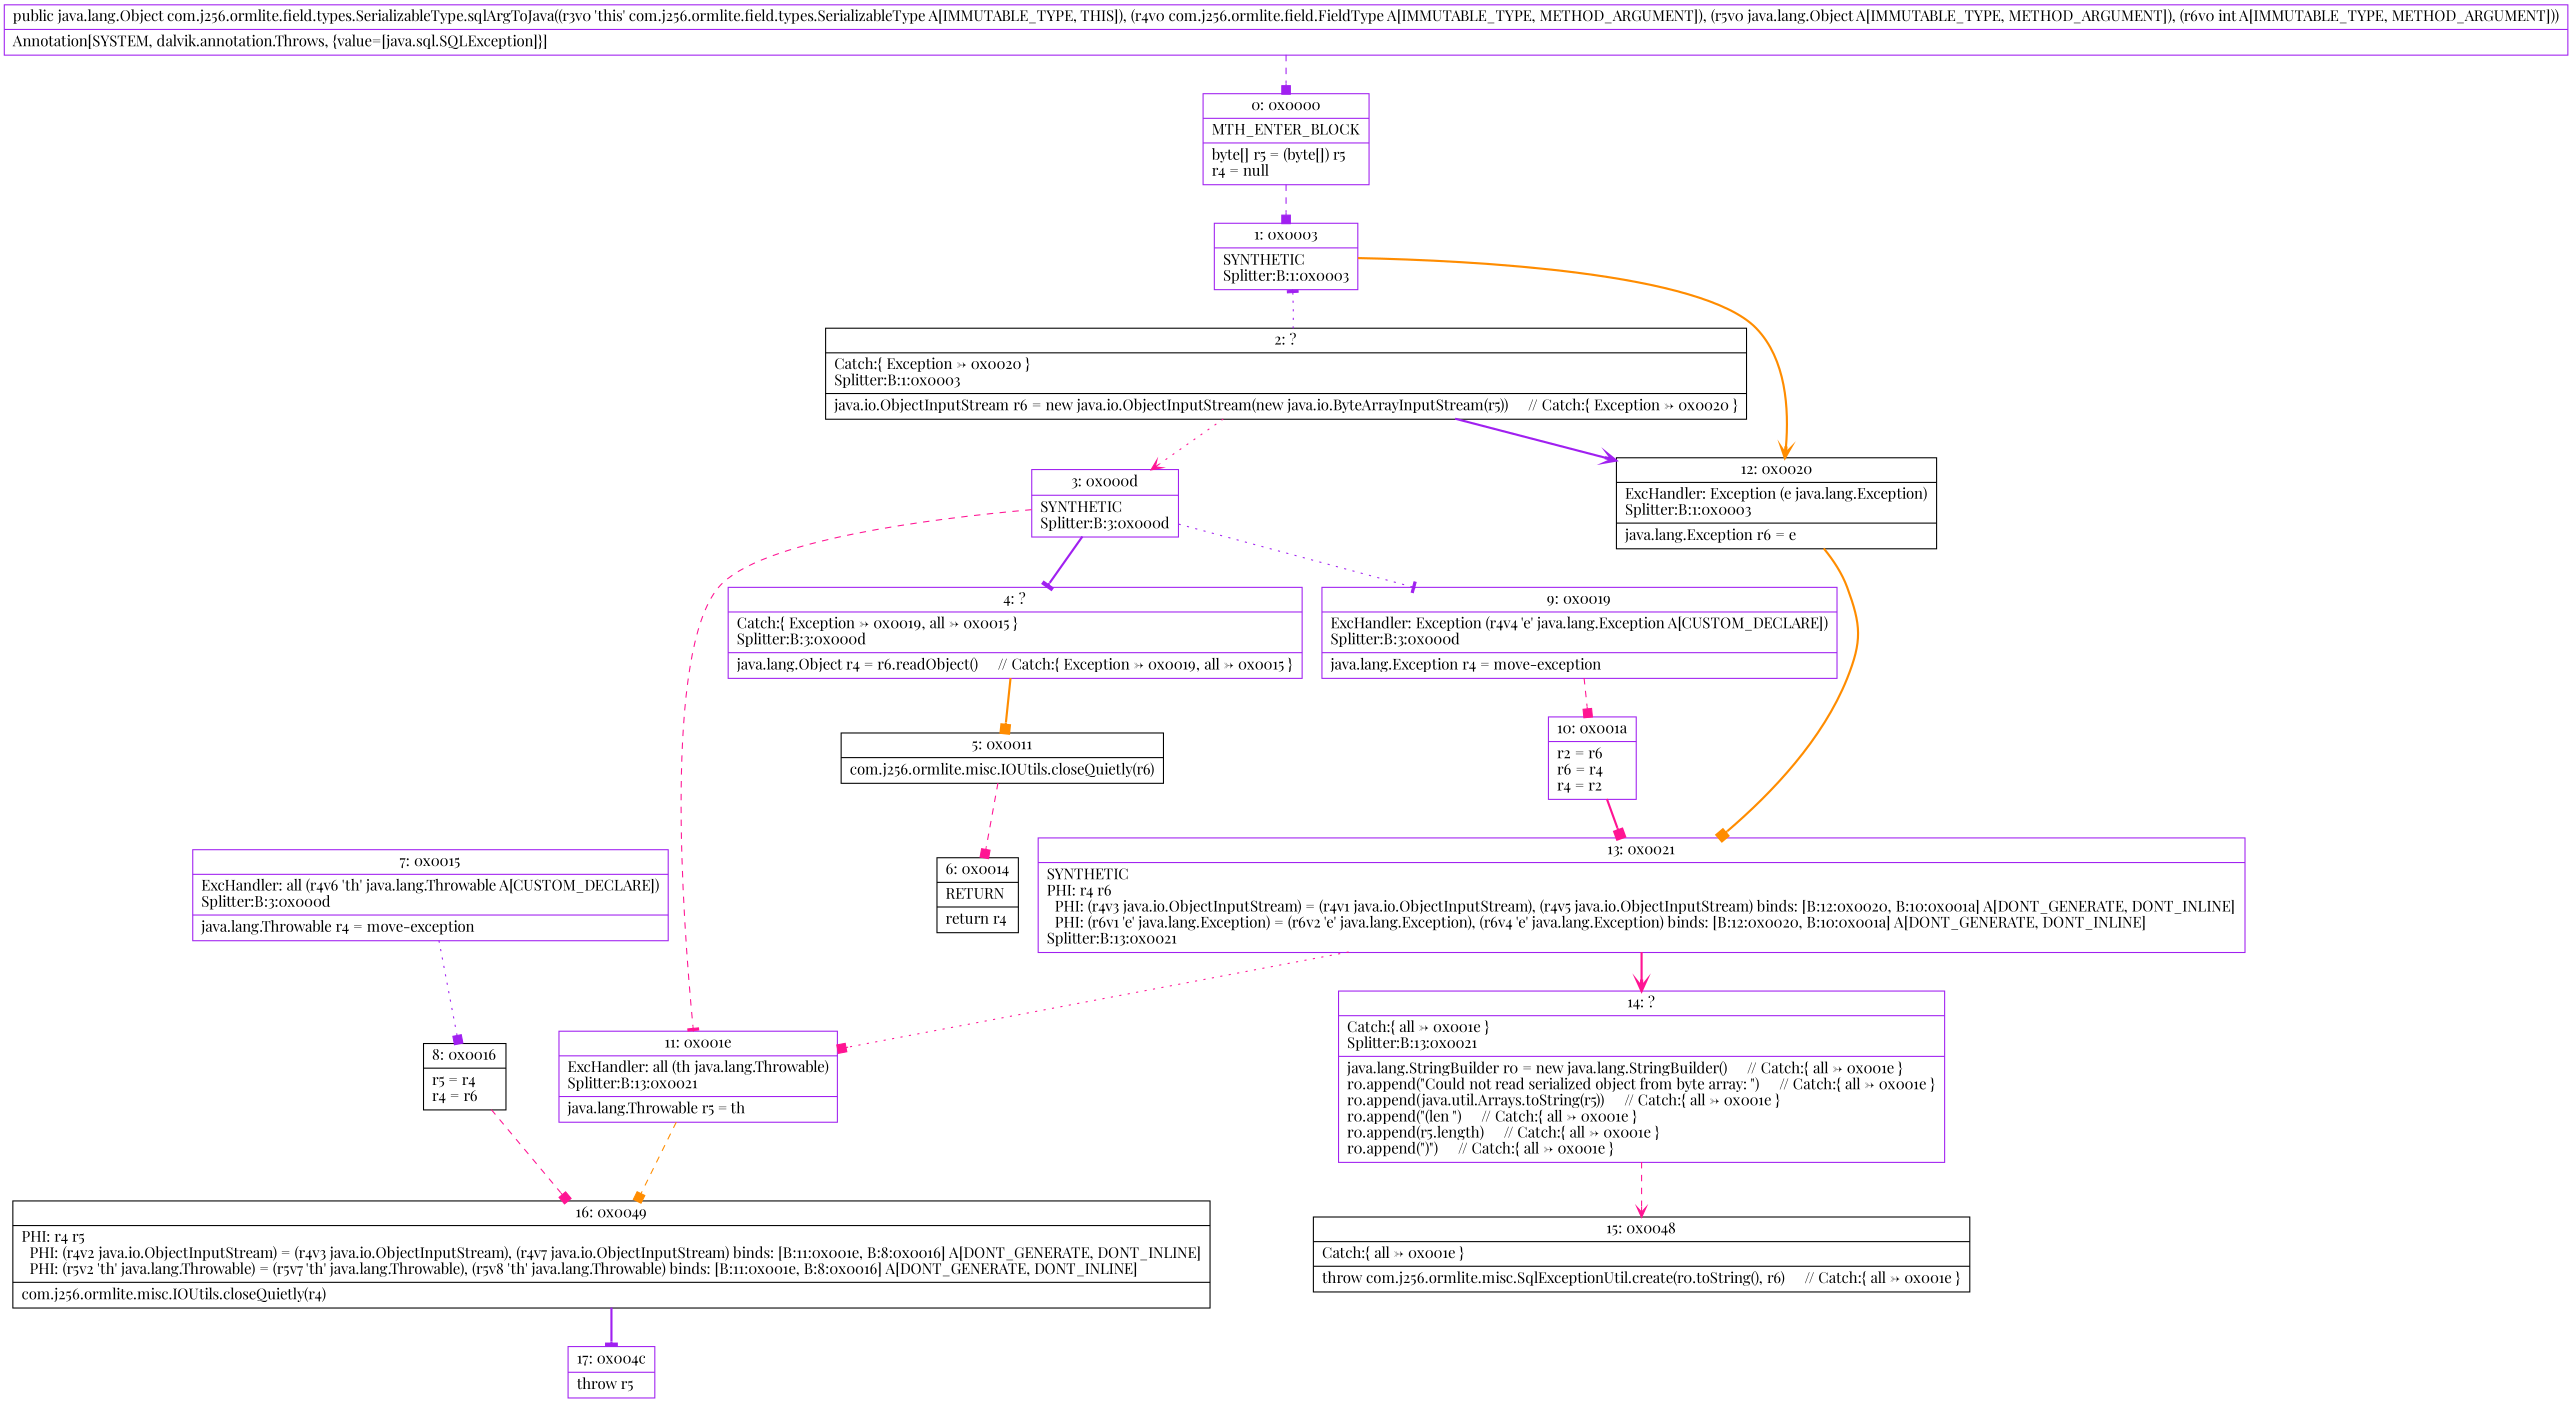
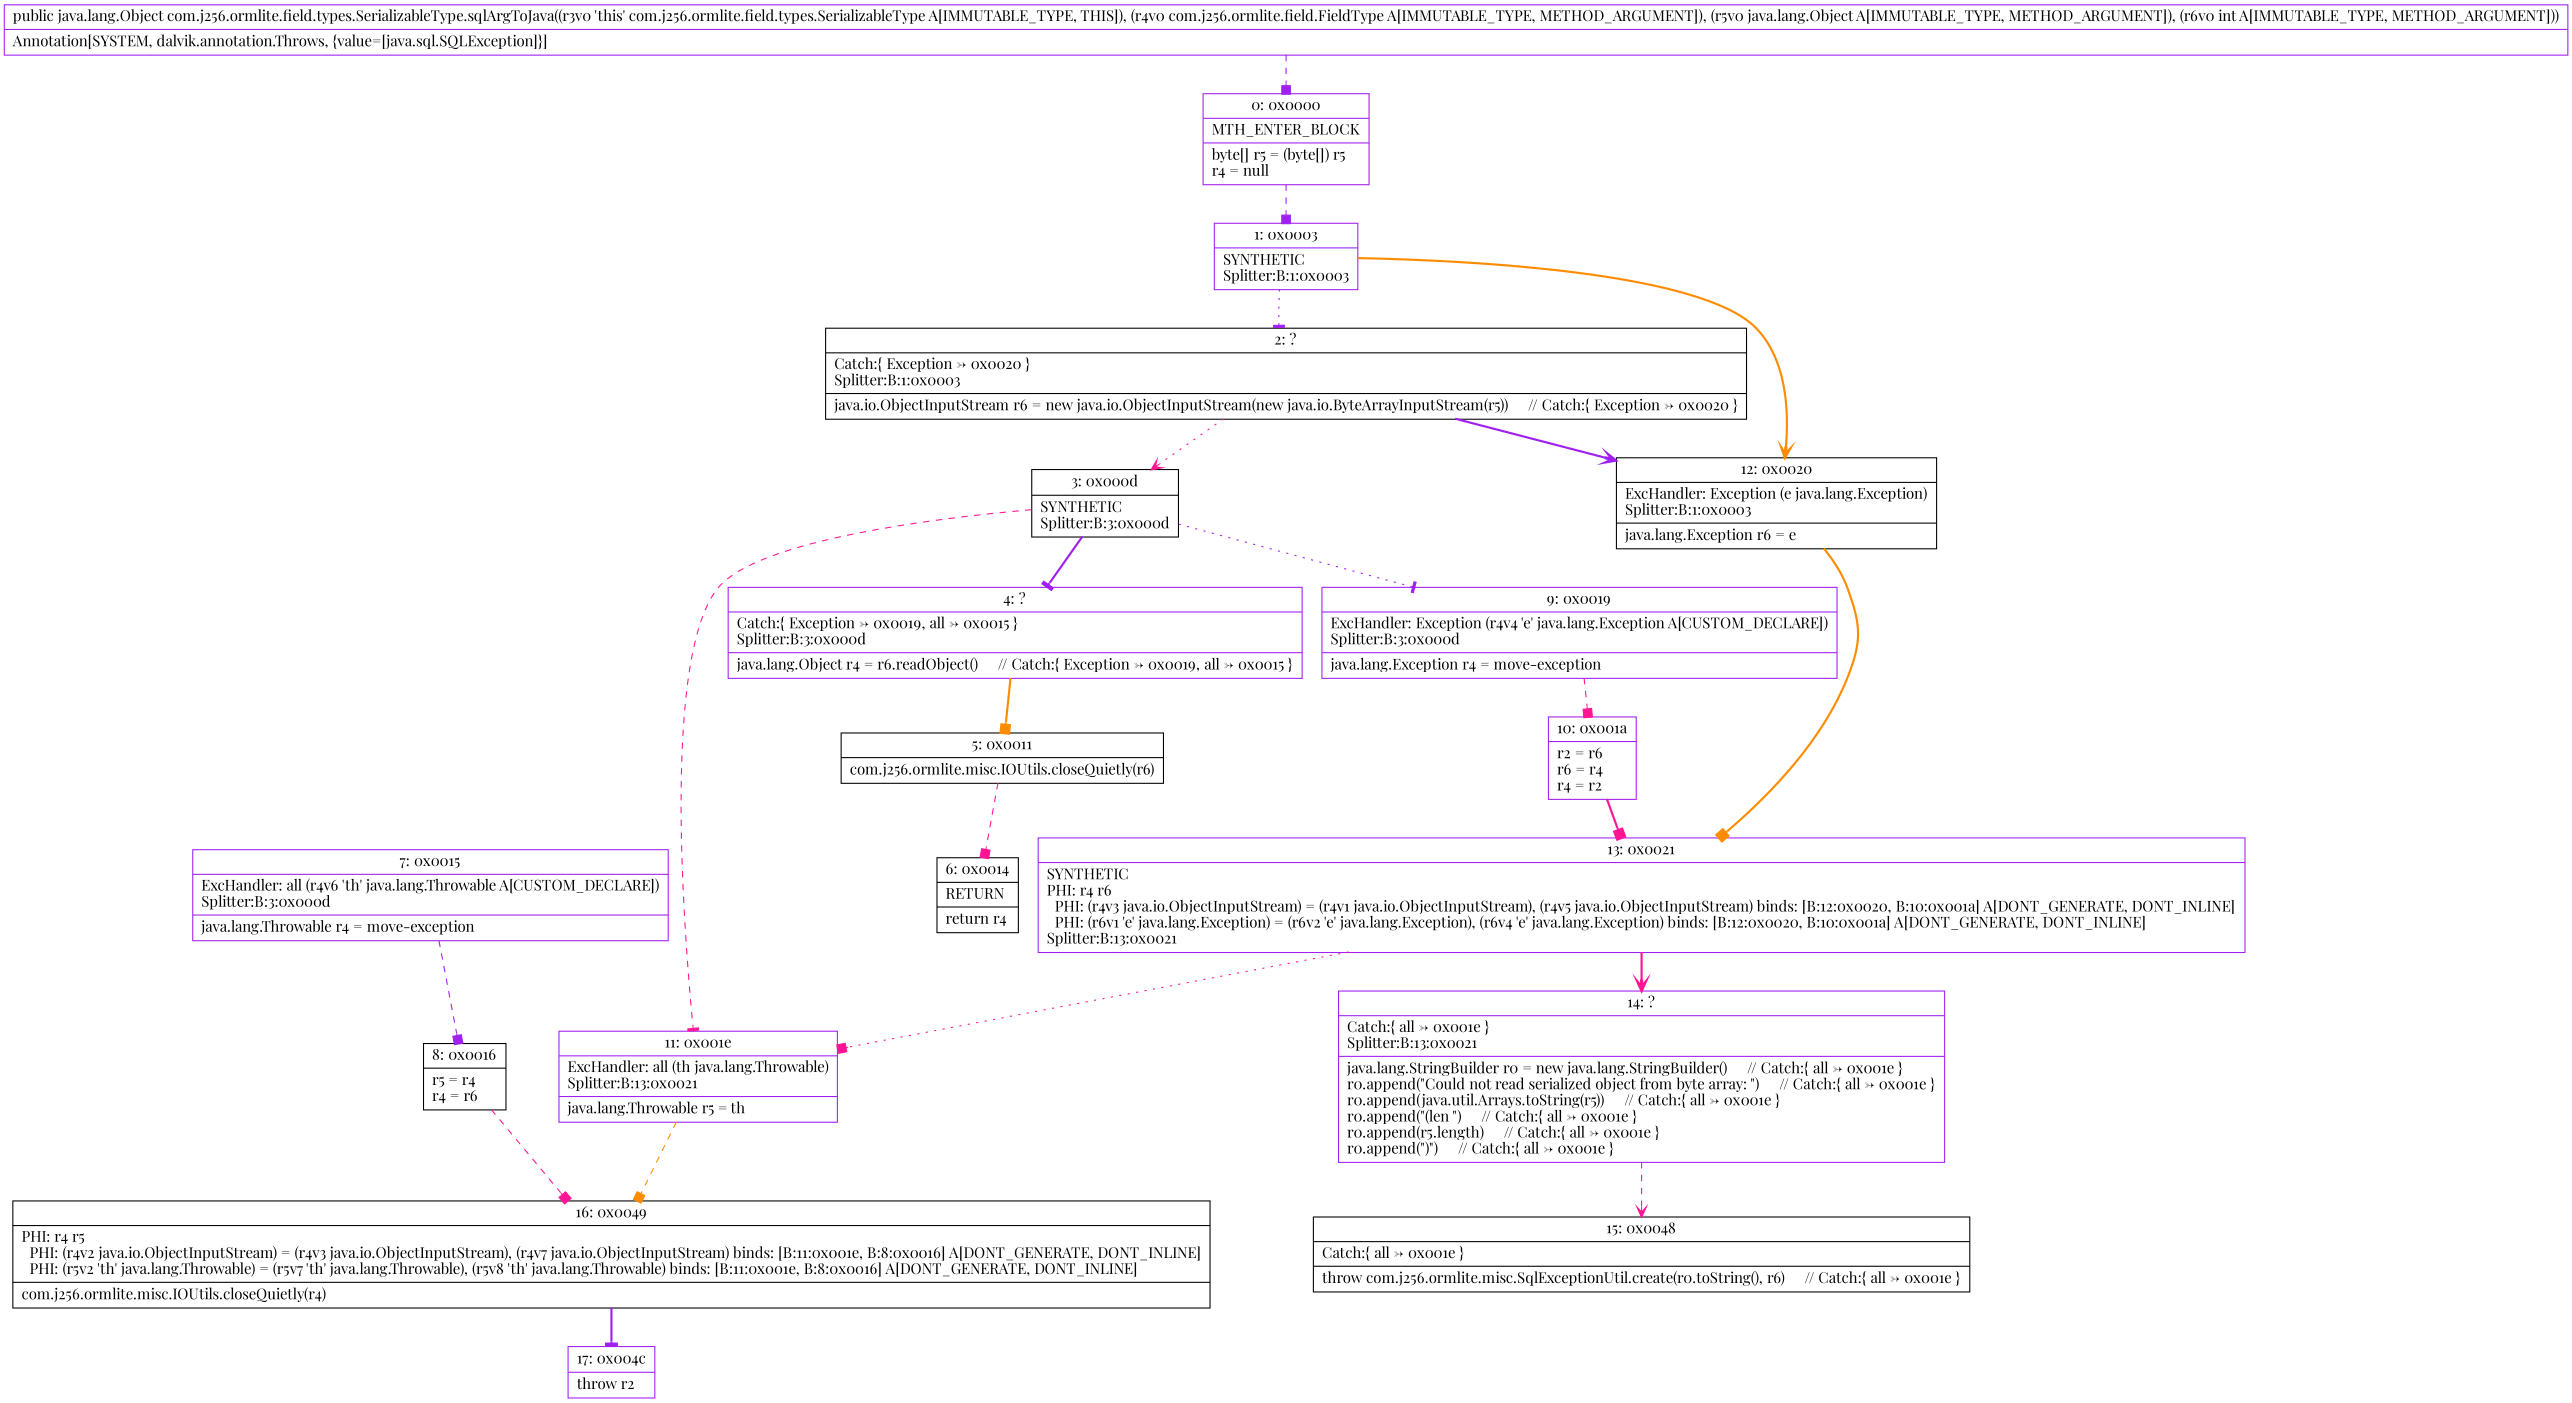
(1293, 312) -> (1279, 306)
(1105, 503) -> (1105, 503)
(448, 987) -> (448, 987)
(606, 1385) -> (606, 1385)
